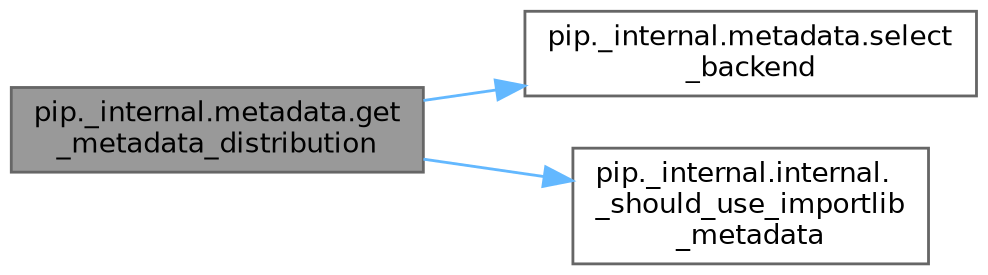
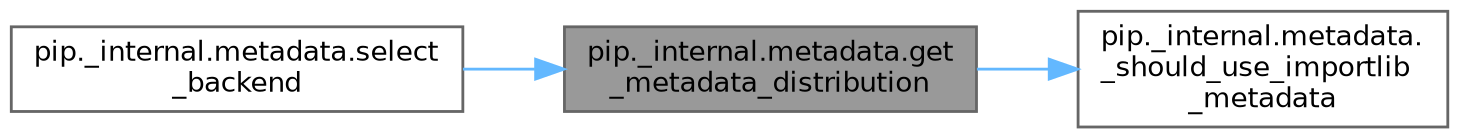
(460, 95) -> (499, 69)
(751, 206) -> (1263, 69)
